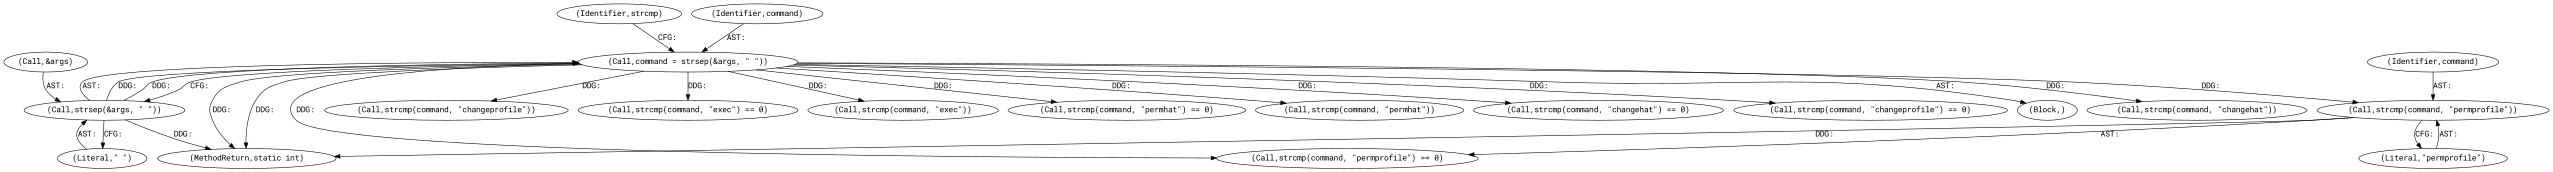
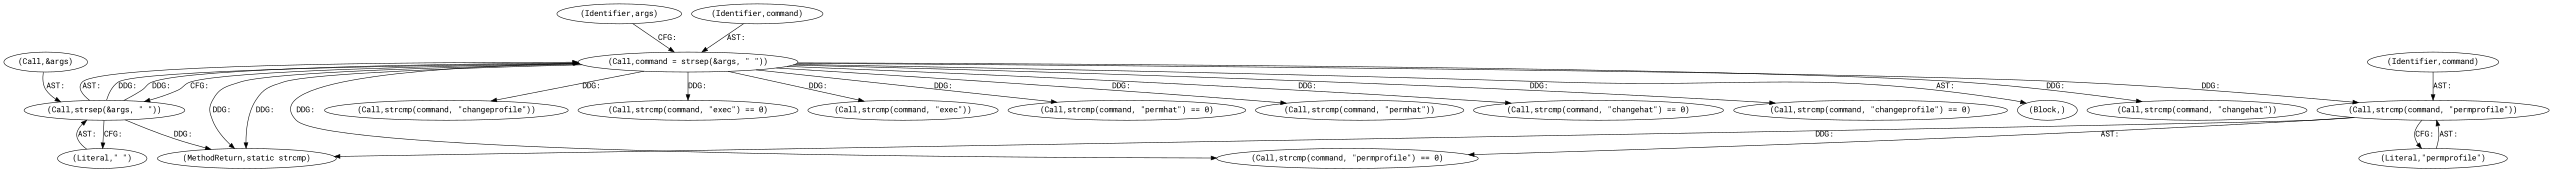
(619, 14) -> (619, 14)
(247, 158) -> (247, 158)
